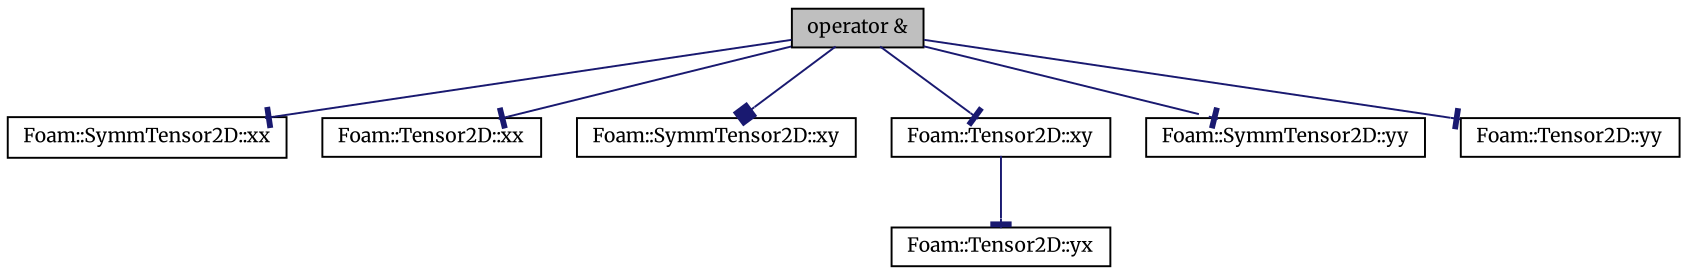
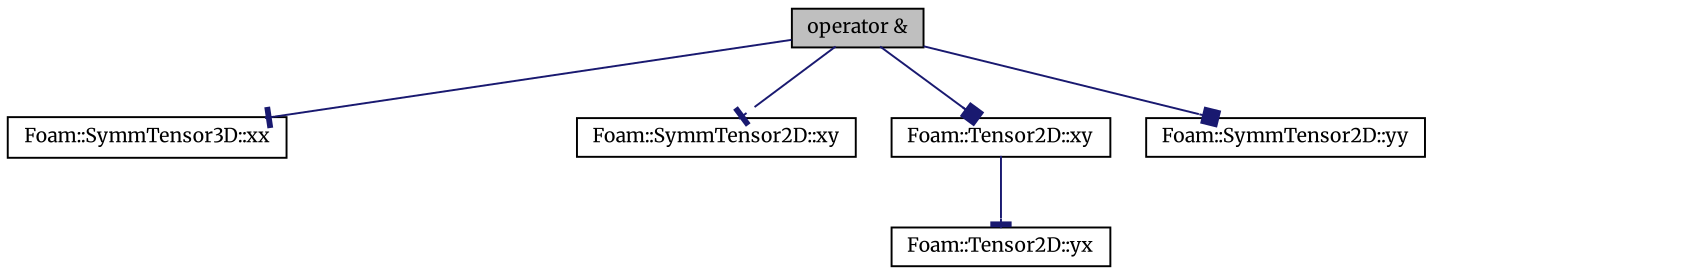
(795, 77) -> (795, 77)
(925, 80) -> (925, 80)
(1061, 80) -> (1061, 80)
(147, 137) -> (147, 137)
(432, 137) -> none
(1570, 137) -> none
